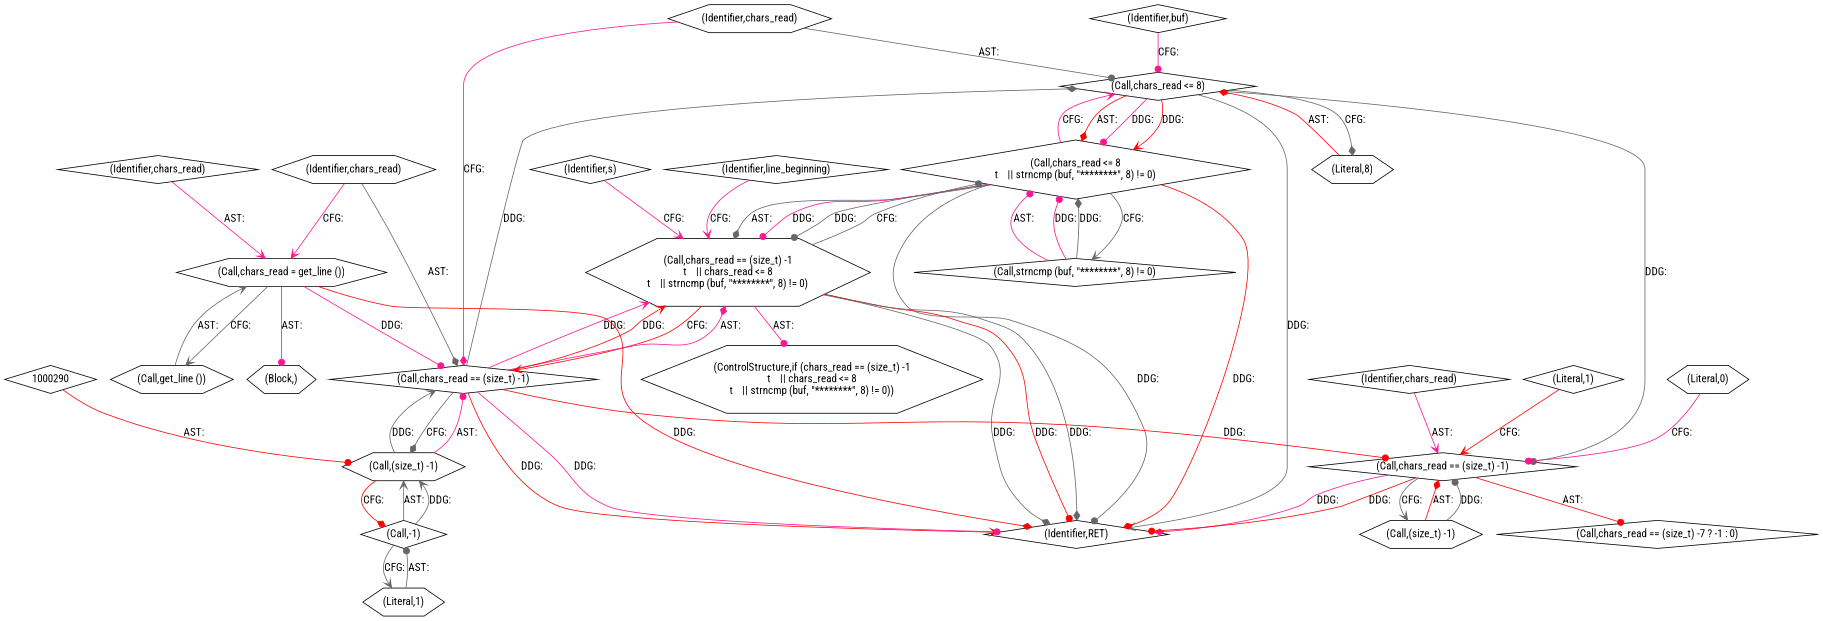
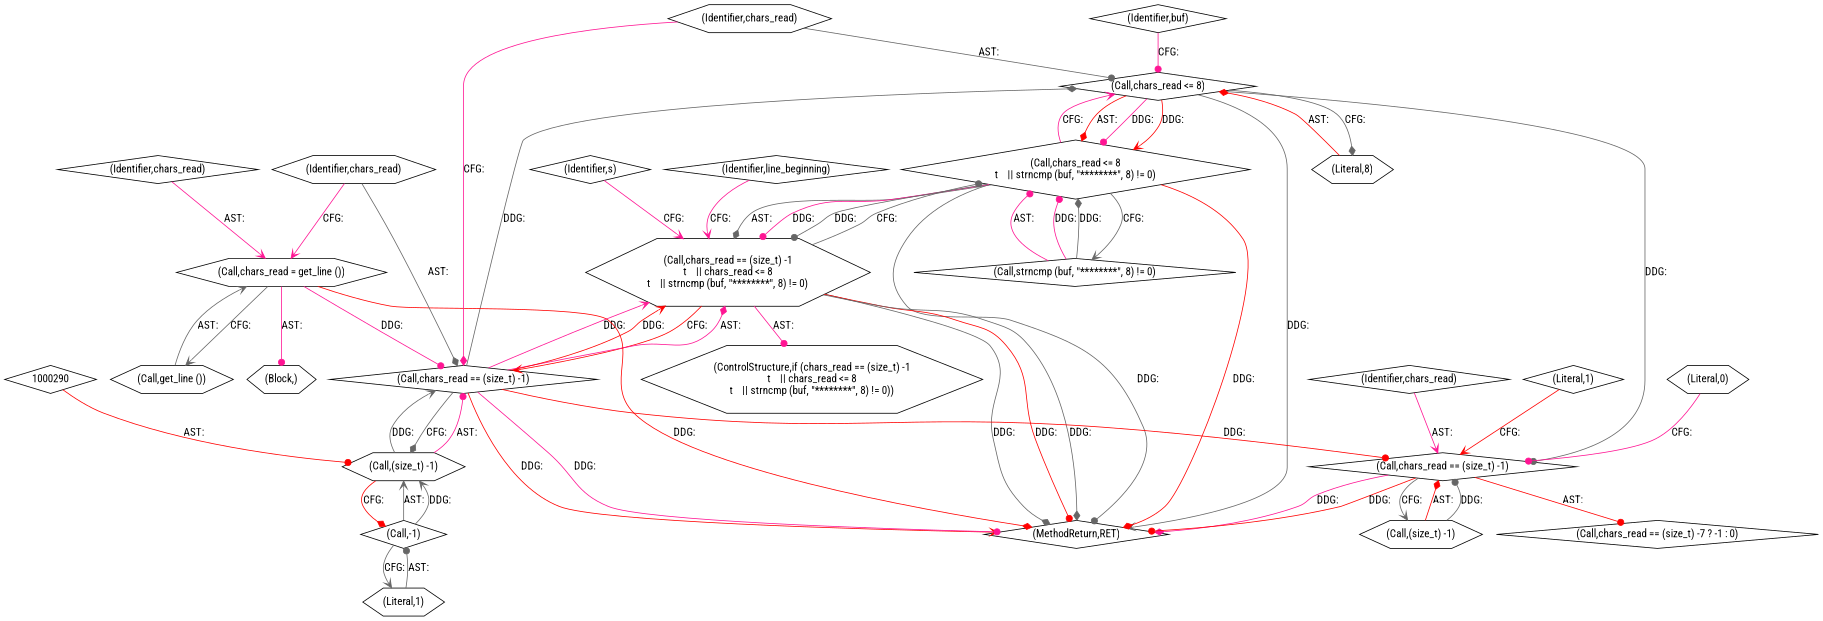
(1076, 534) -> (1076, 534)
